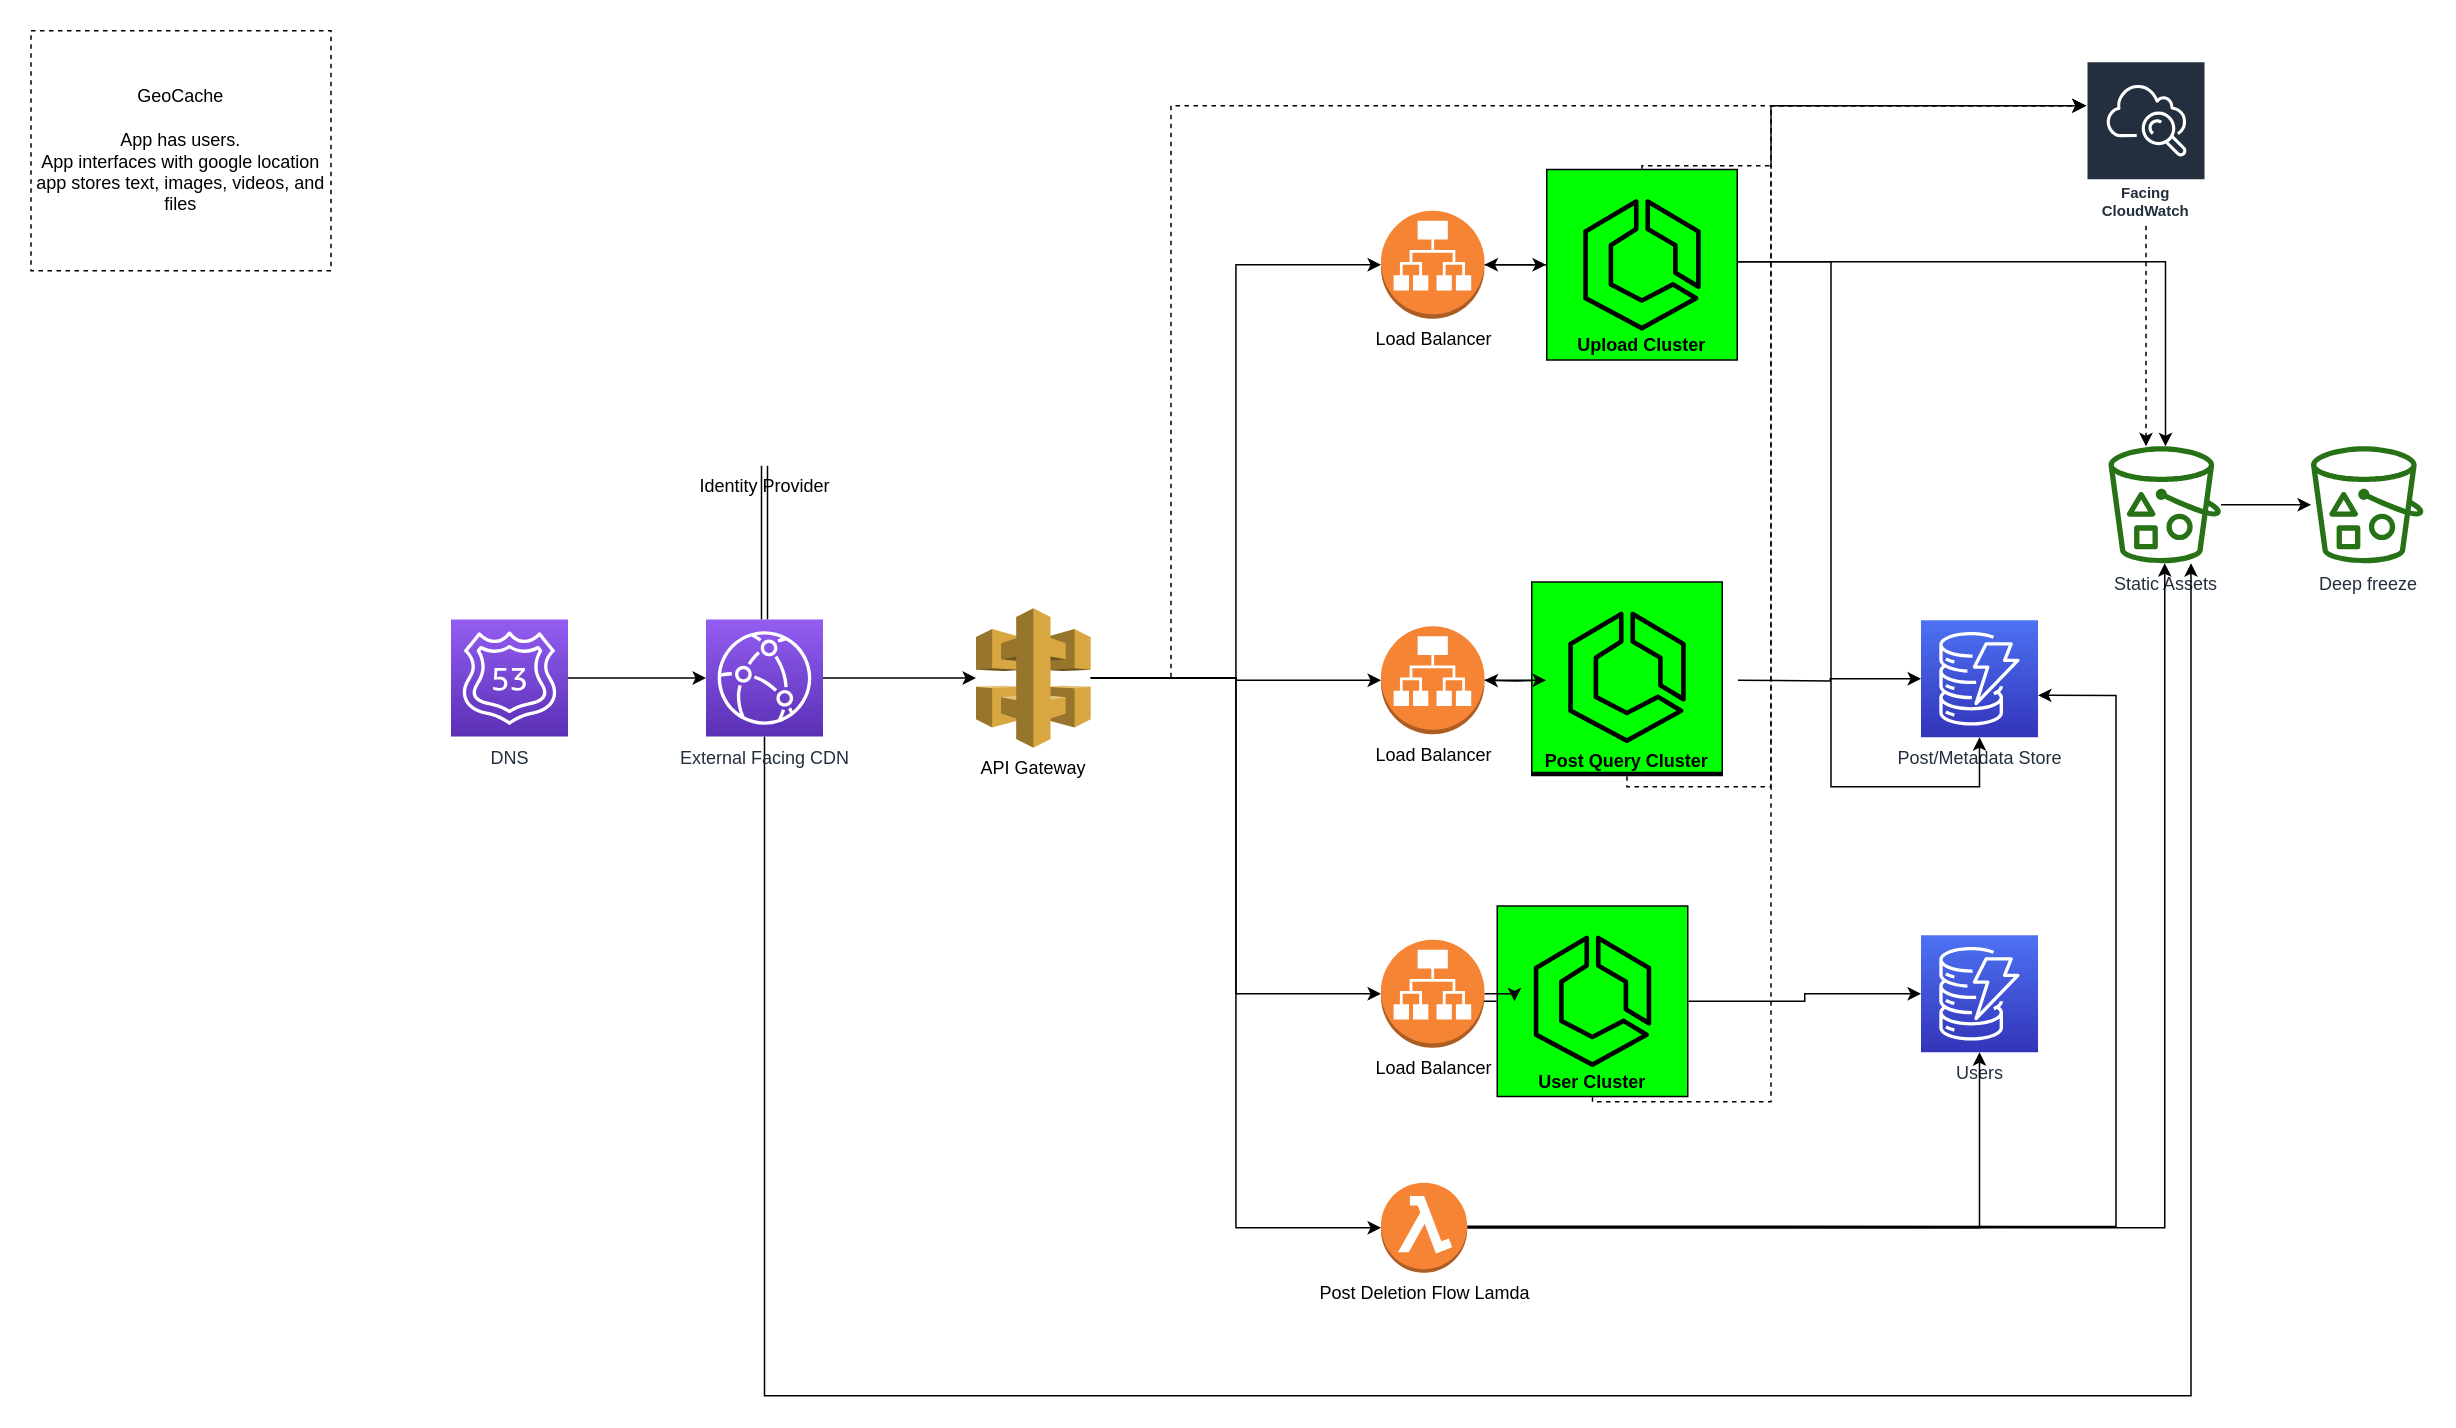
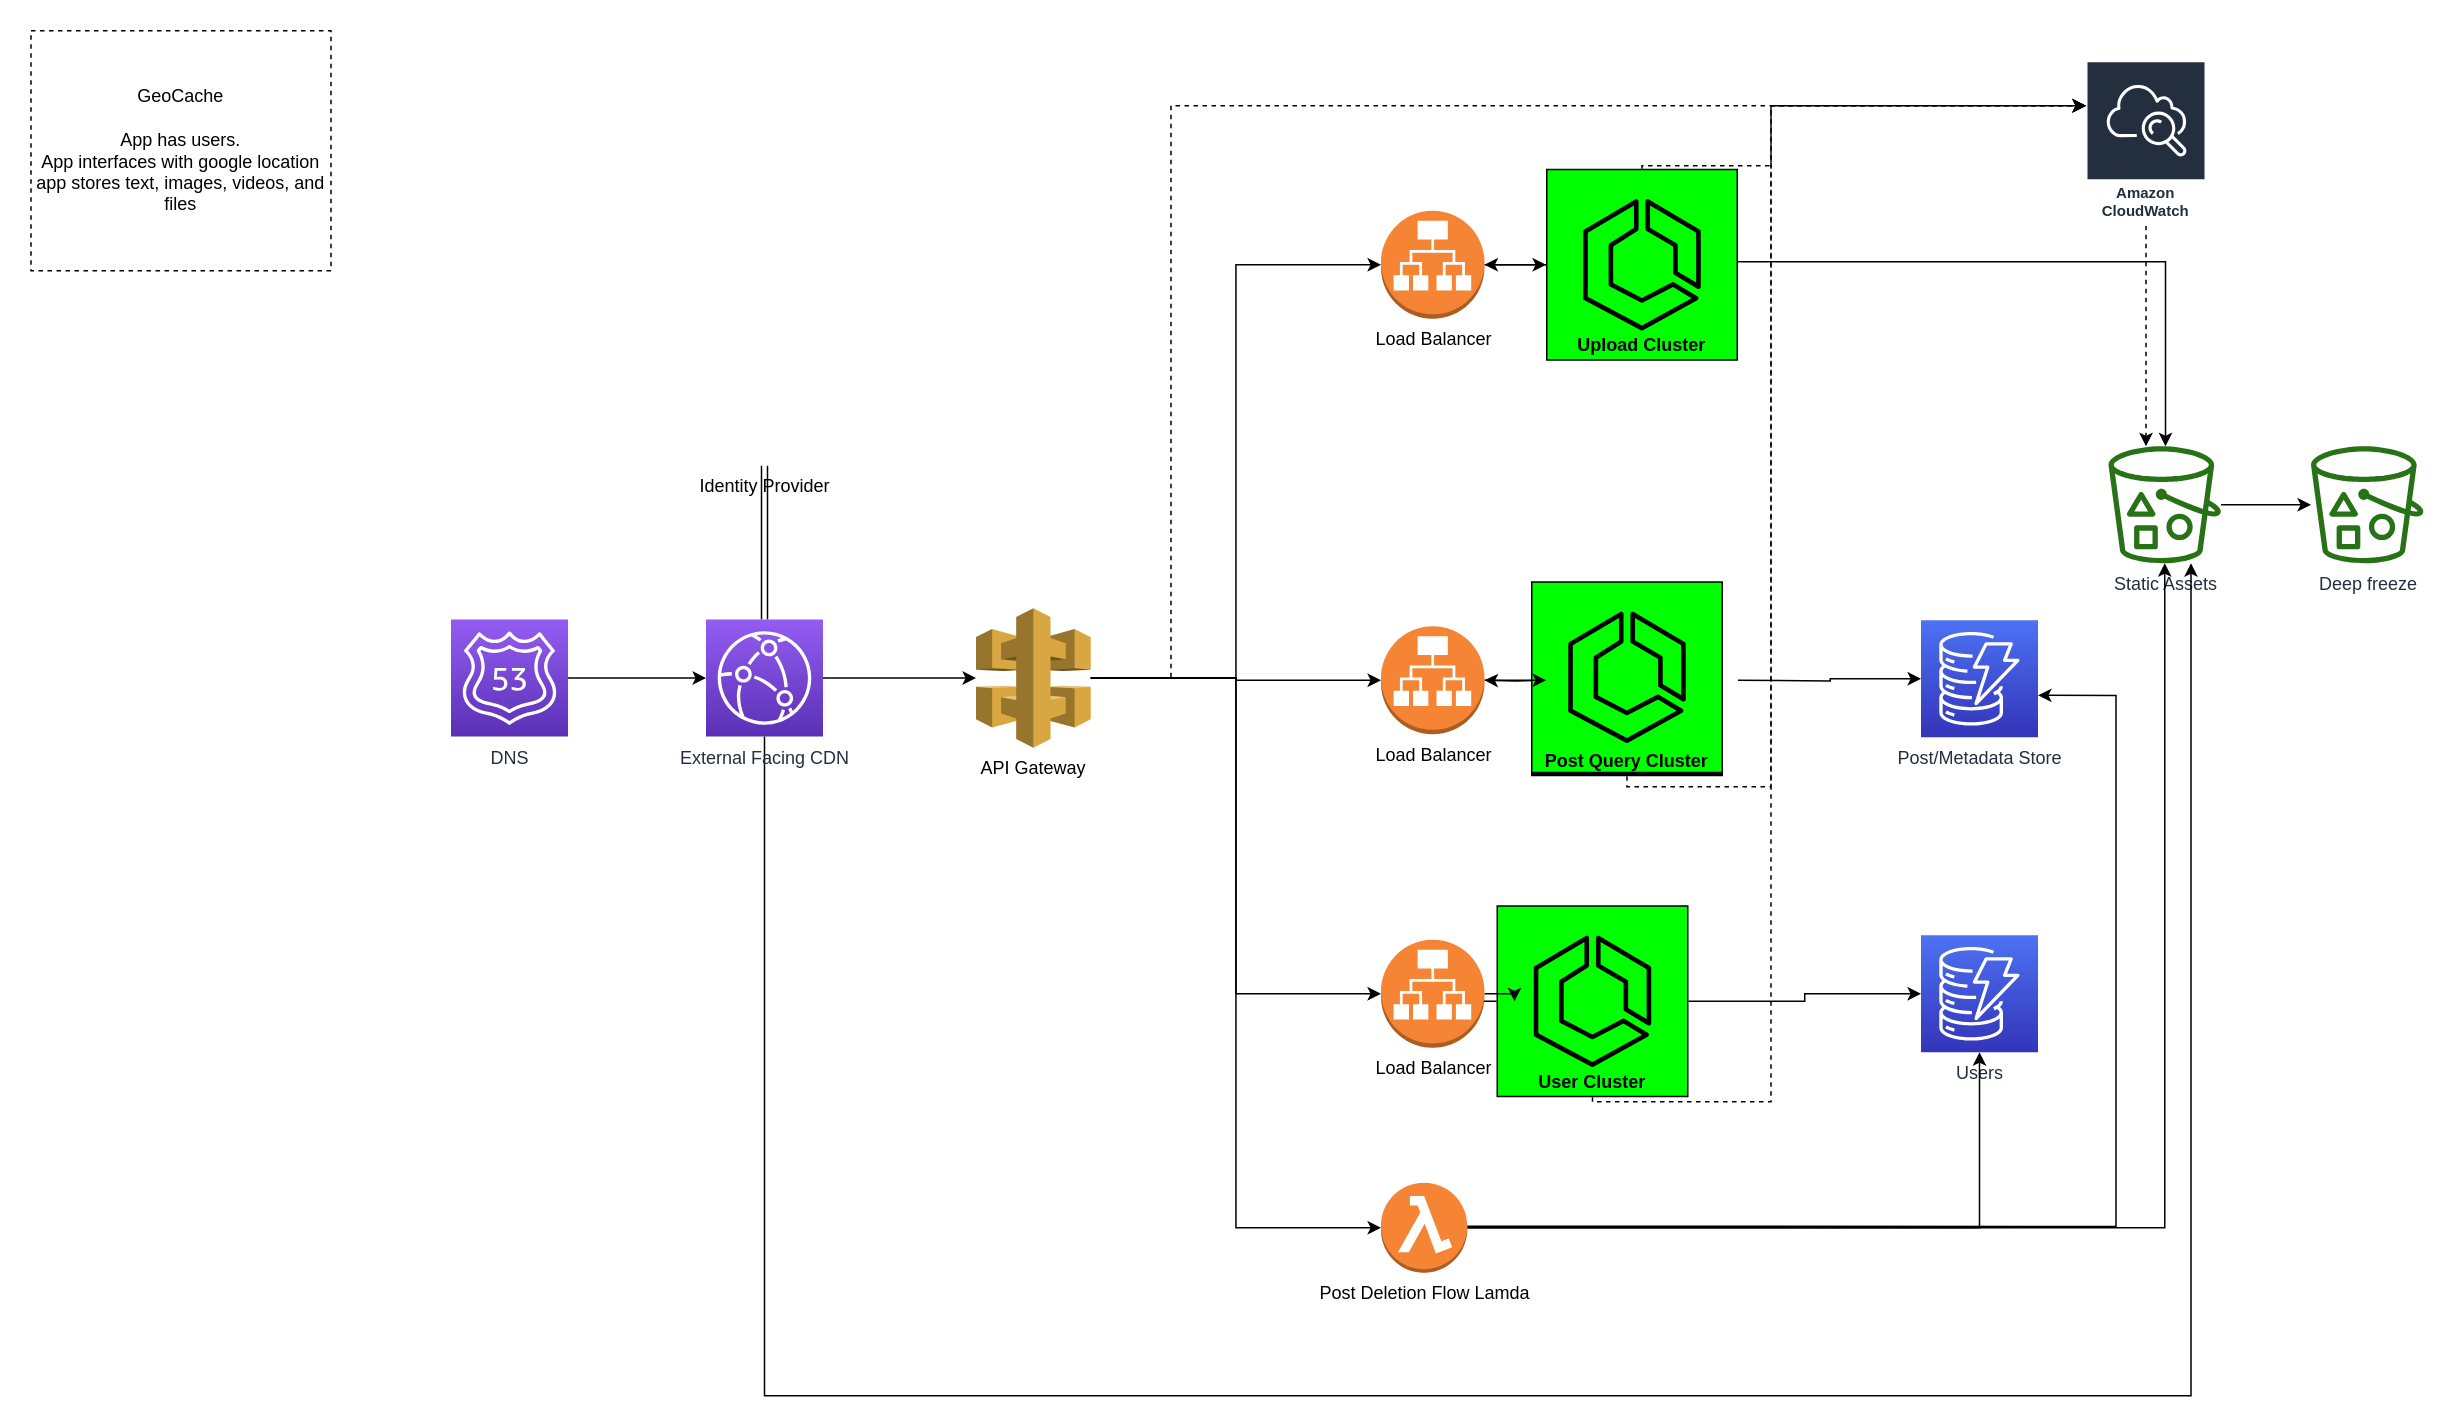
(2146, 202) -> (2146, 202)
(1831, 619) -> none
